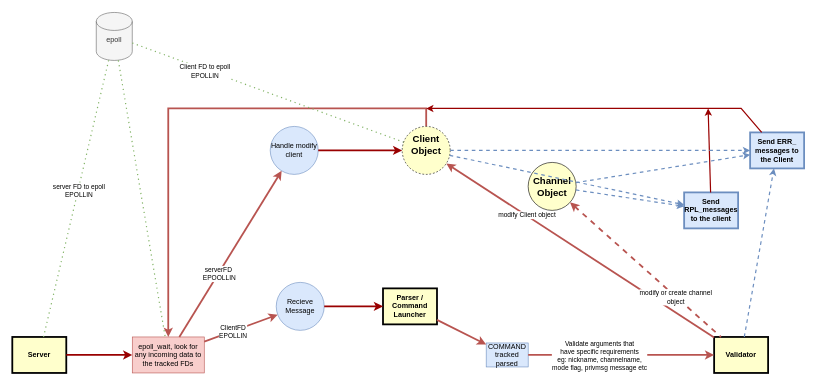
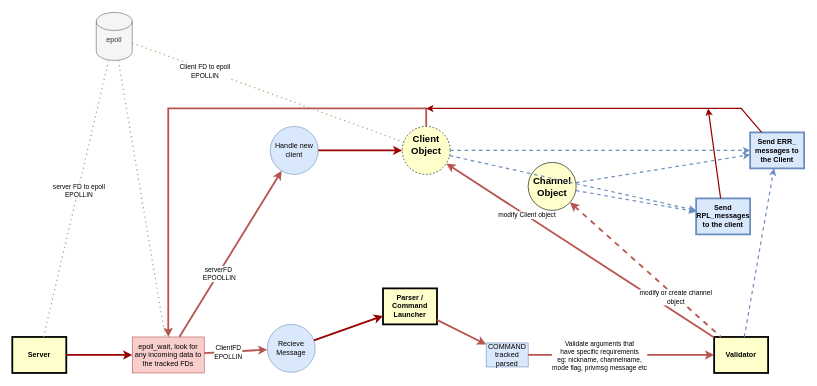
(294, 150) -> (294, 150)
(711, 210) -> (723, 216)
(300, 306) -> (291, 348)
